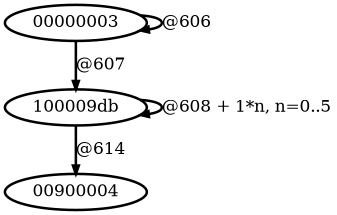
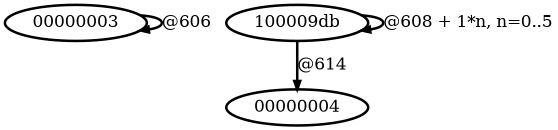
(76, 61) -> none
(76, 192) -> (297, 107)
